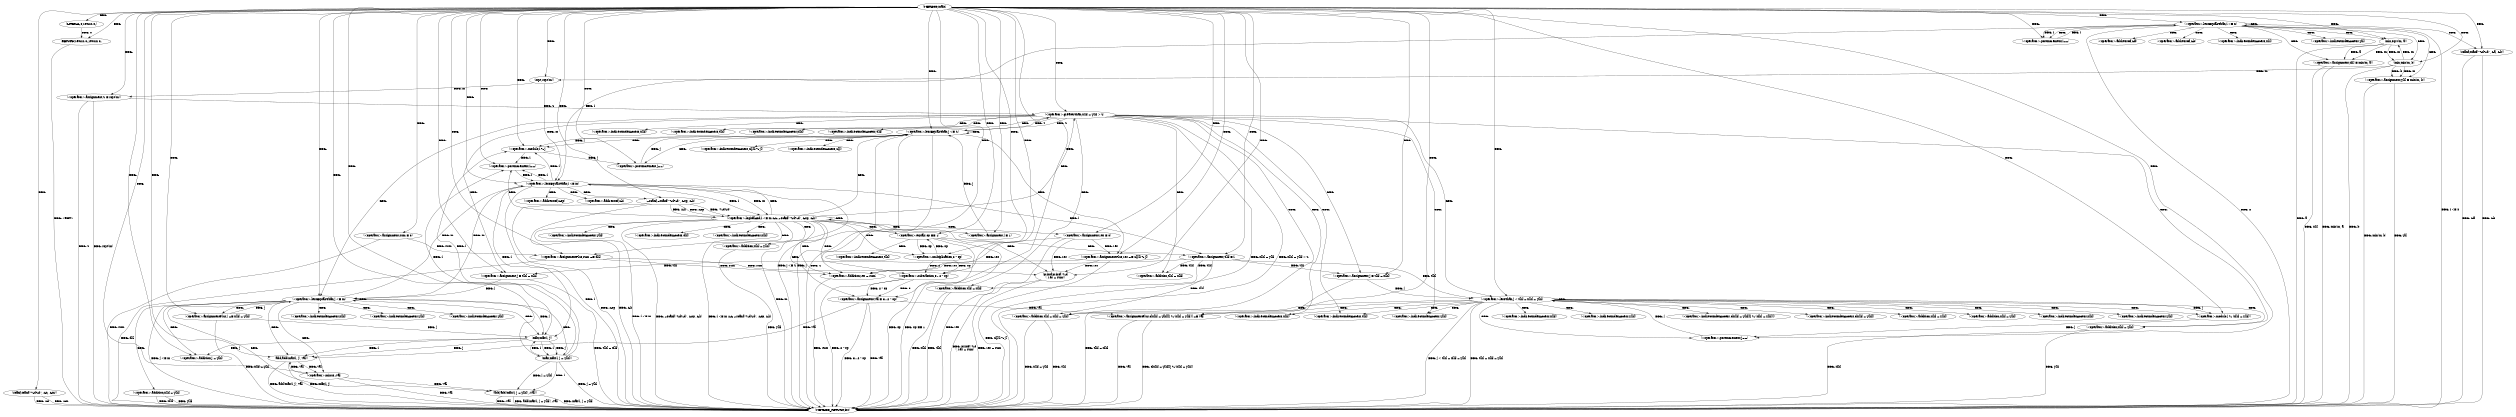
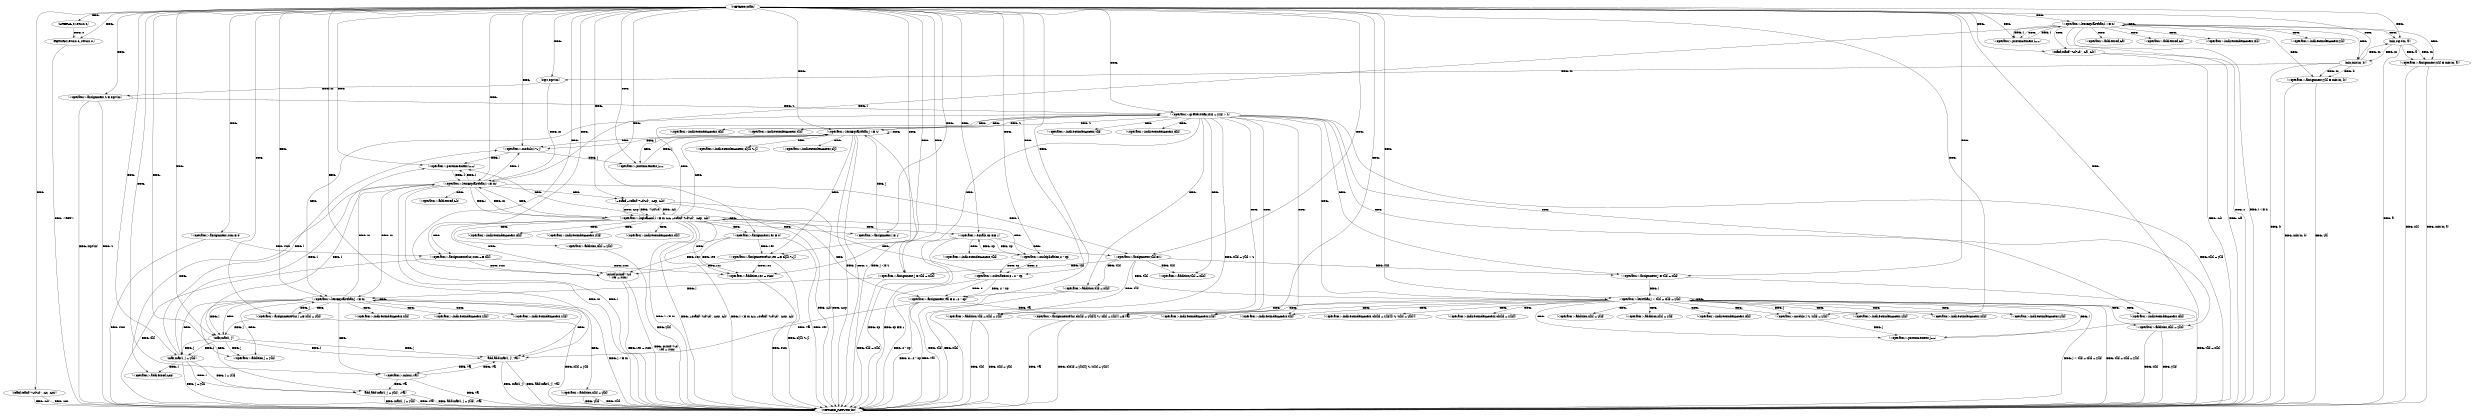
(532, 351) -> (169, 367)
